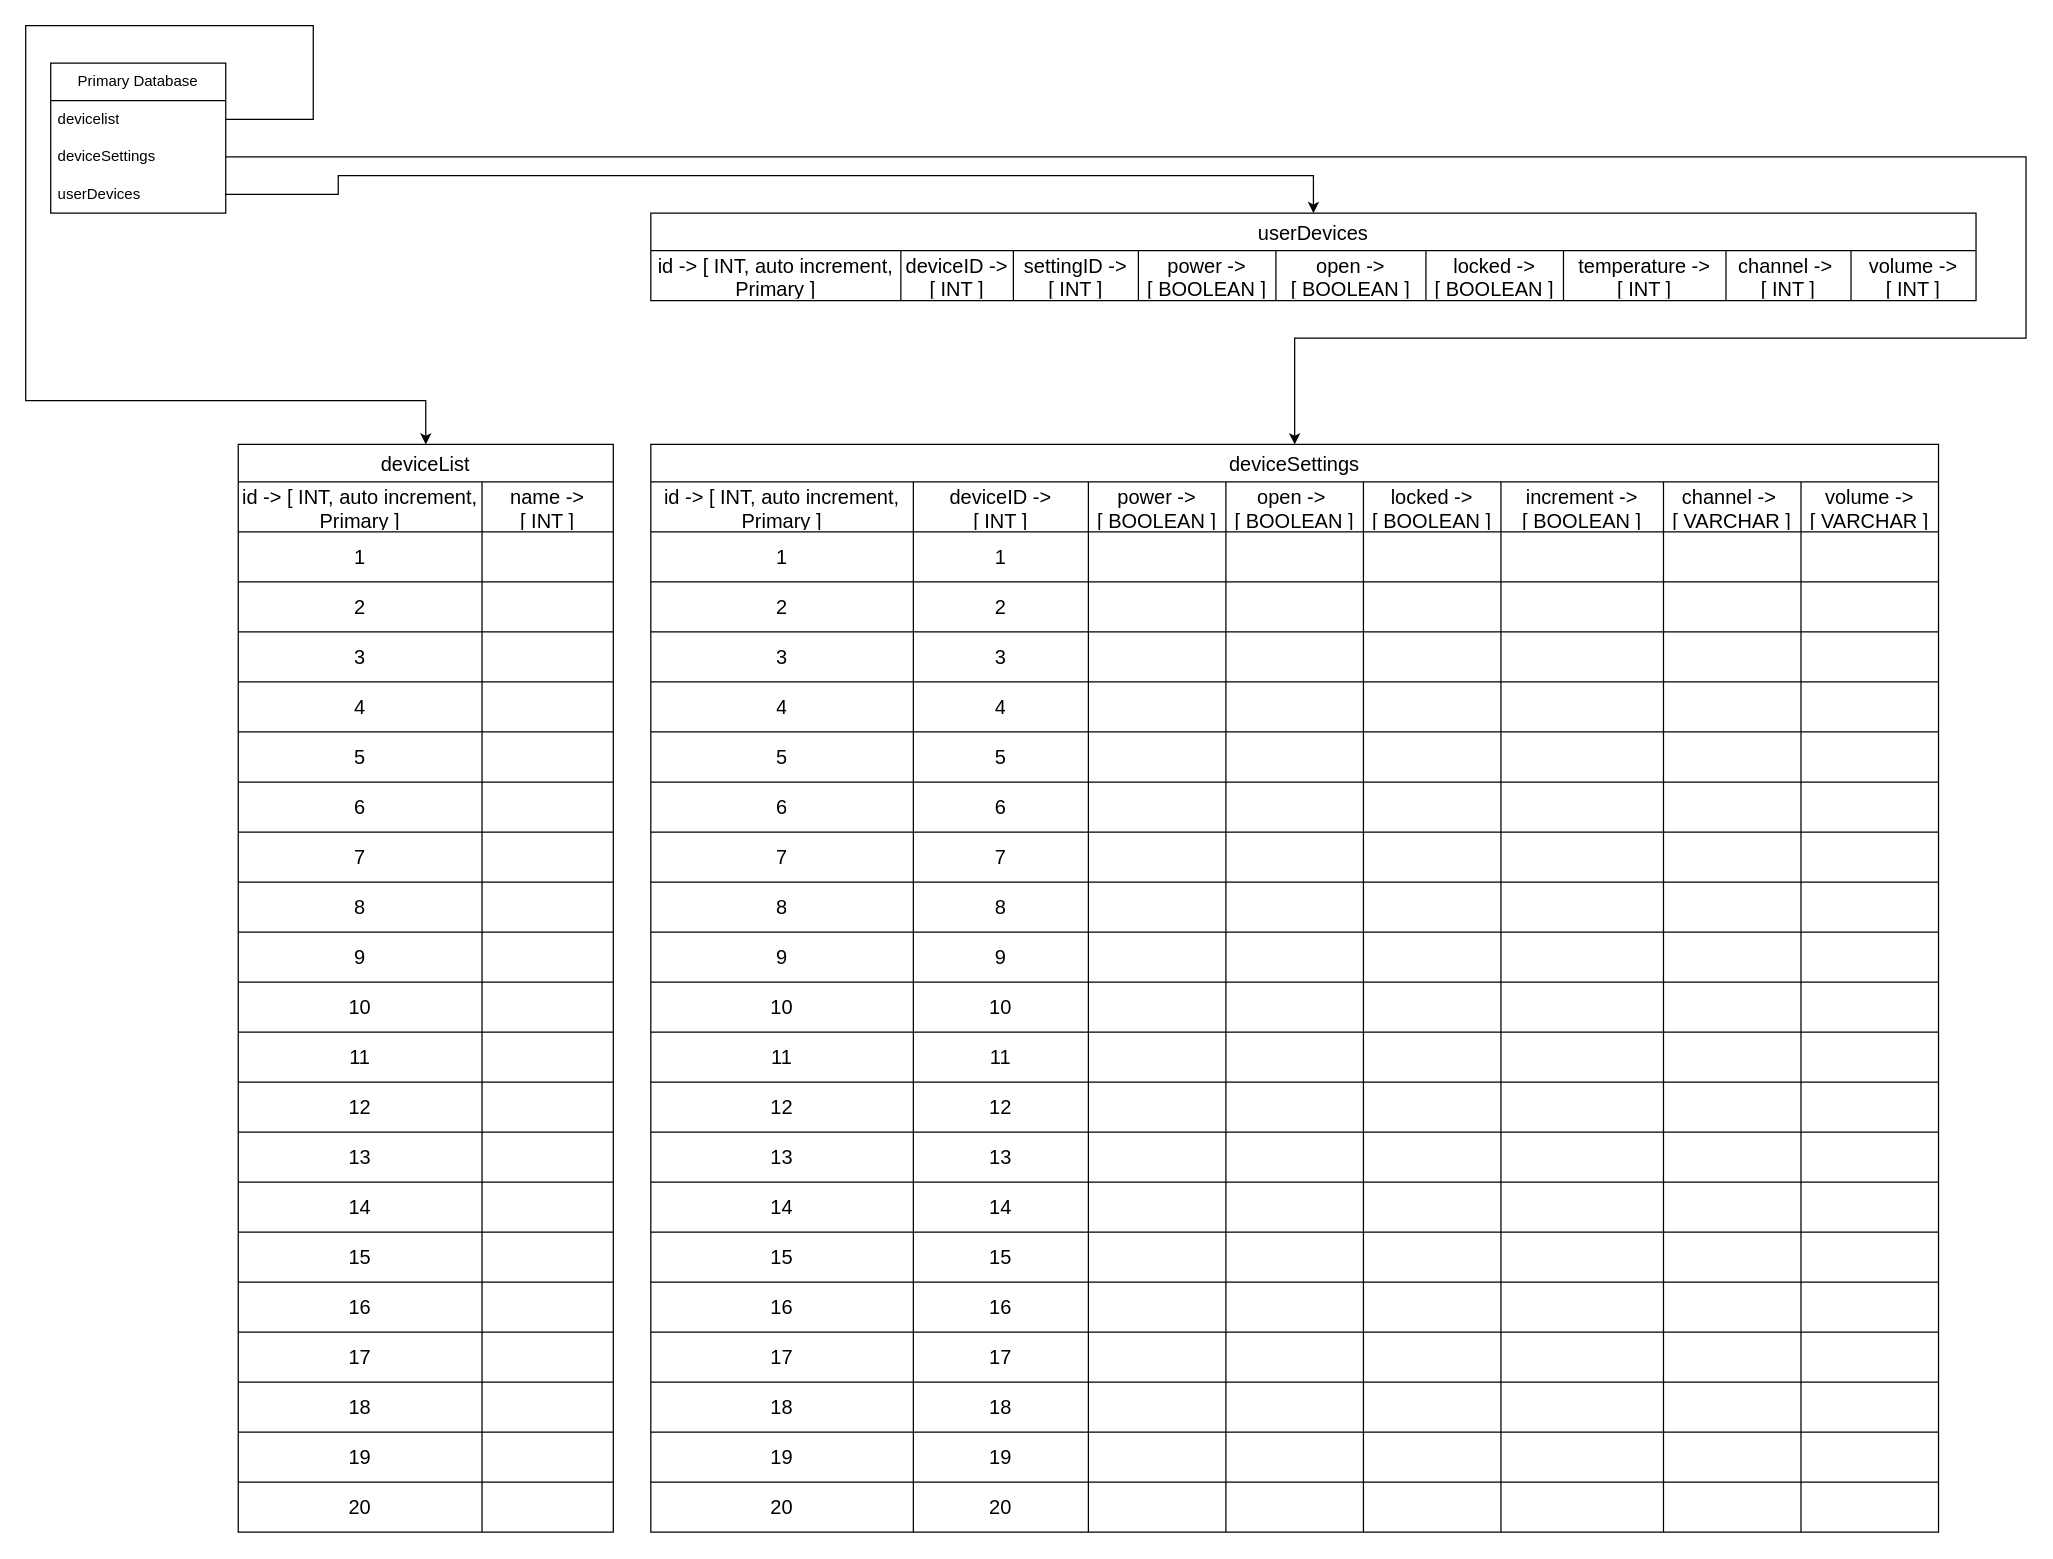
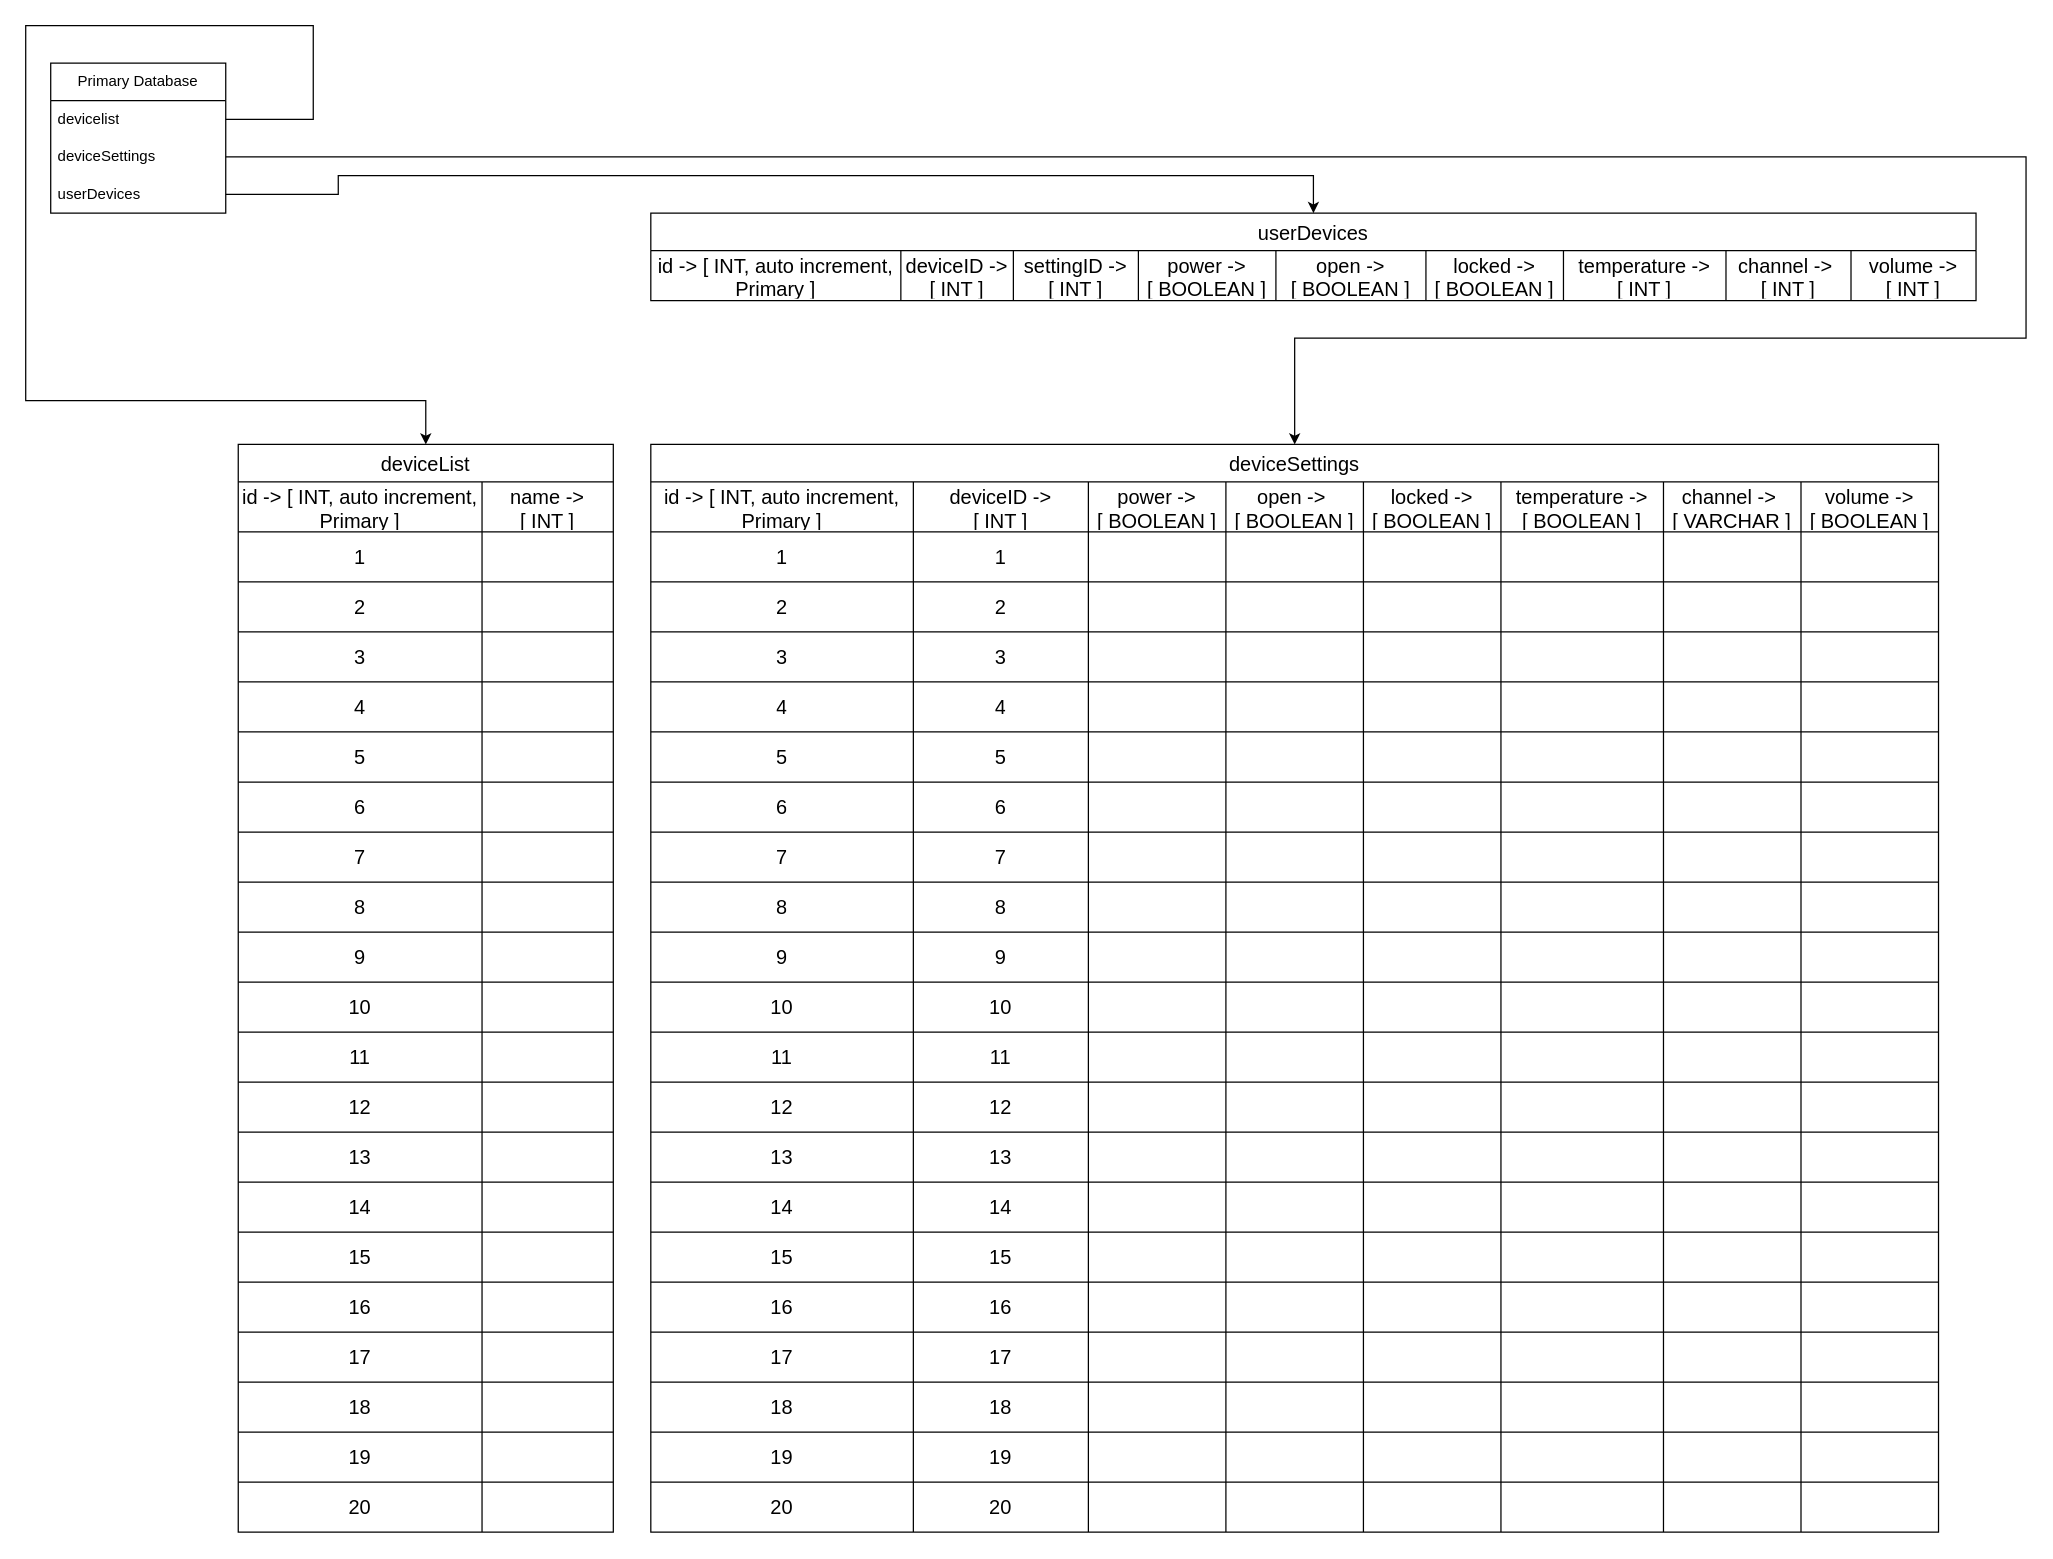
(1582, 507) -> (1582, 507)
(1869, 507) -> (1869, 507)
